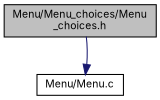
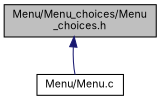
(87, 51) -> (73, 61)
